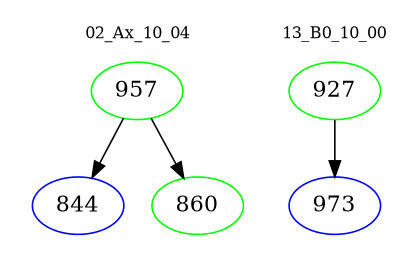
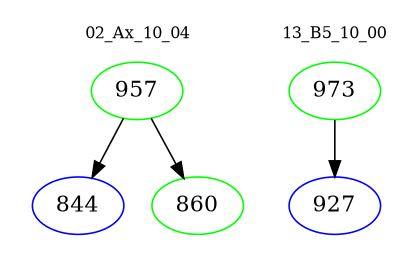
(335, 34) -> (335, 34)
(335, 91) -> (335, 206)
(335, 140) -> (335, 140)
(335, 206) -> (335, 91)
